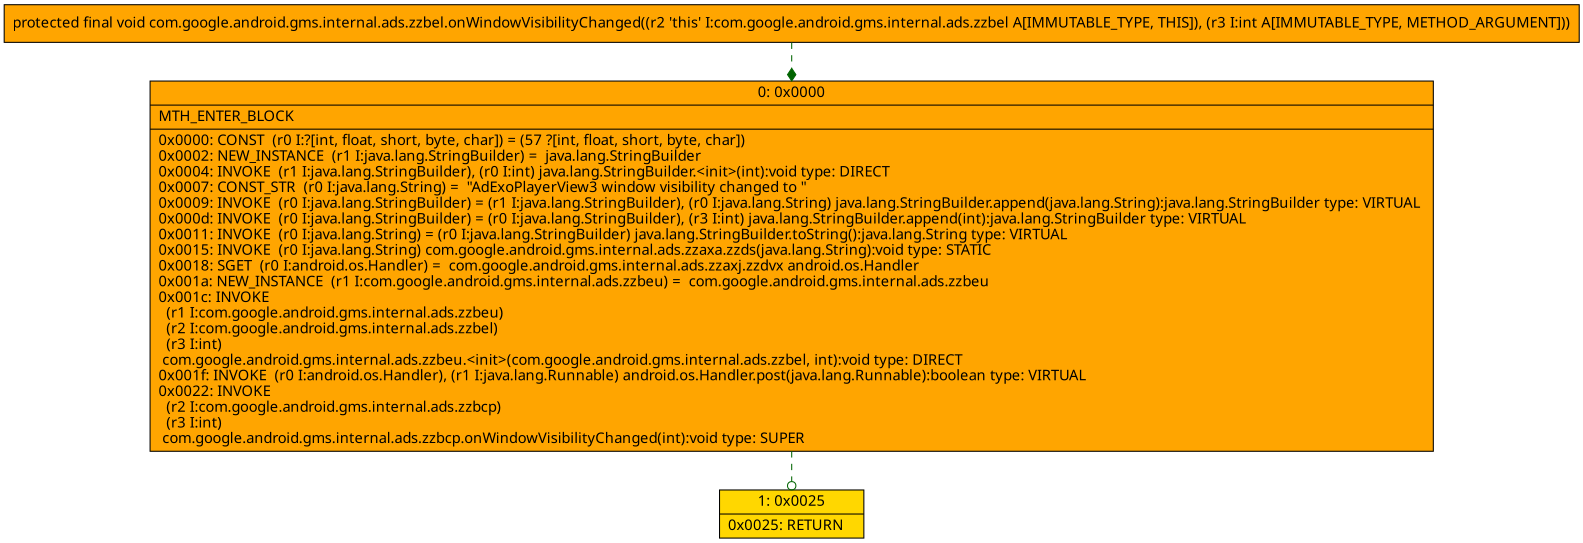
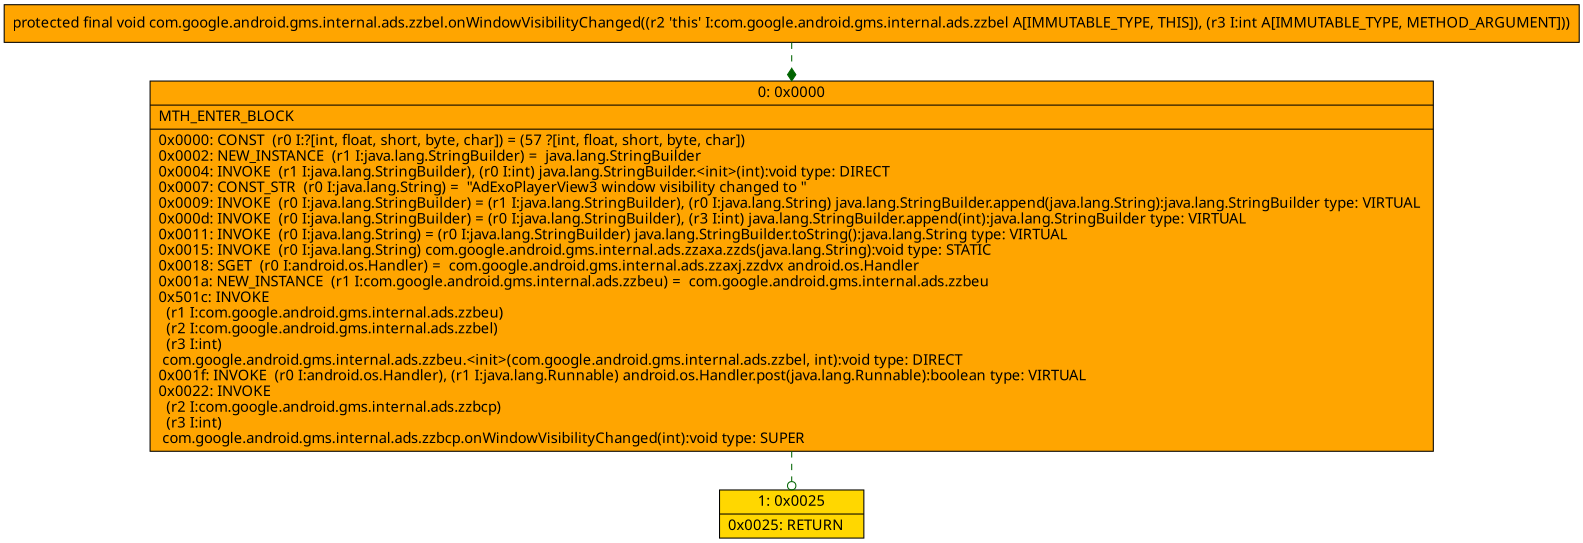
(218, 298) -> (218, 298)
